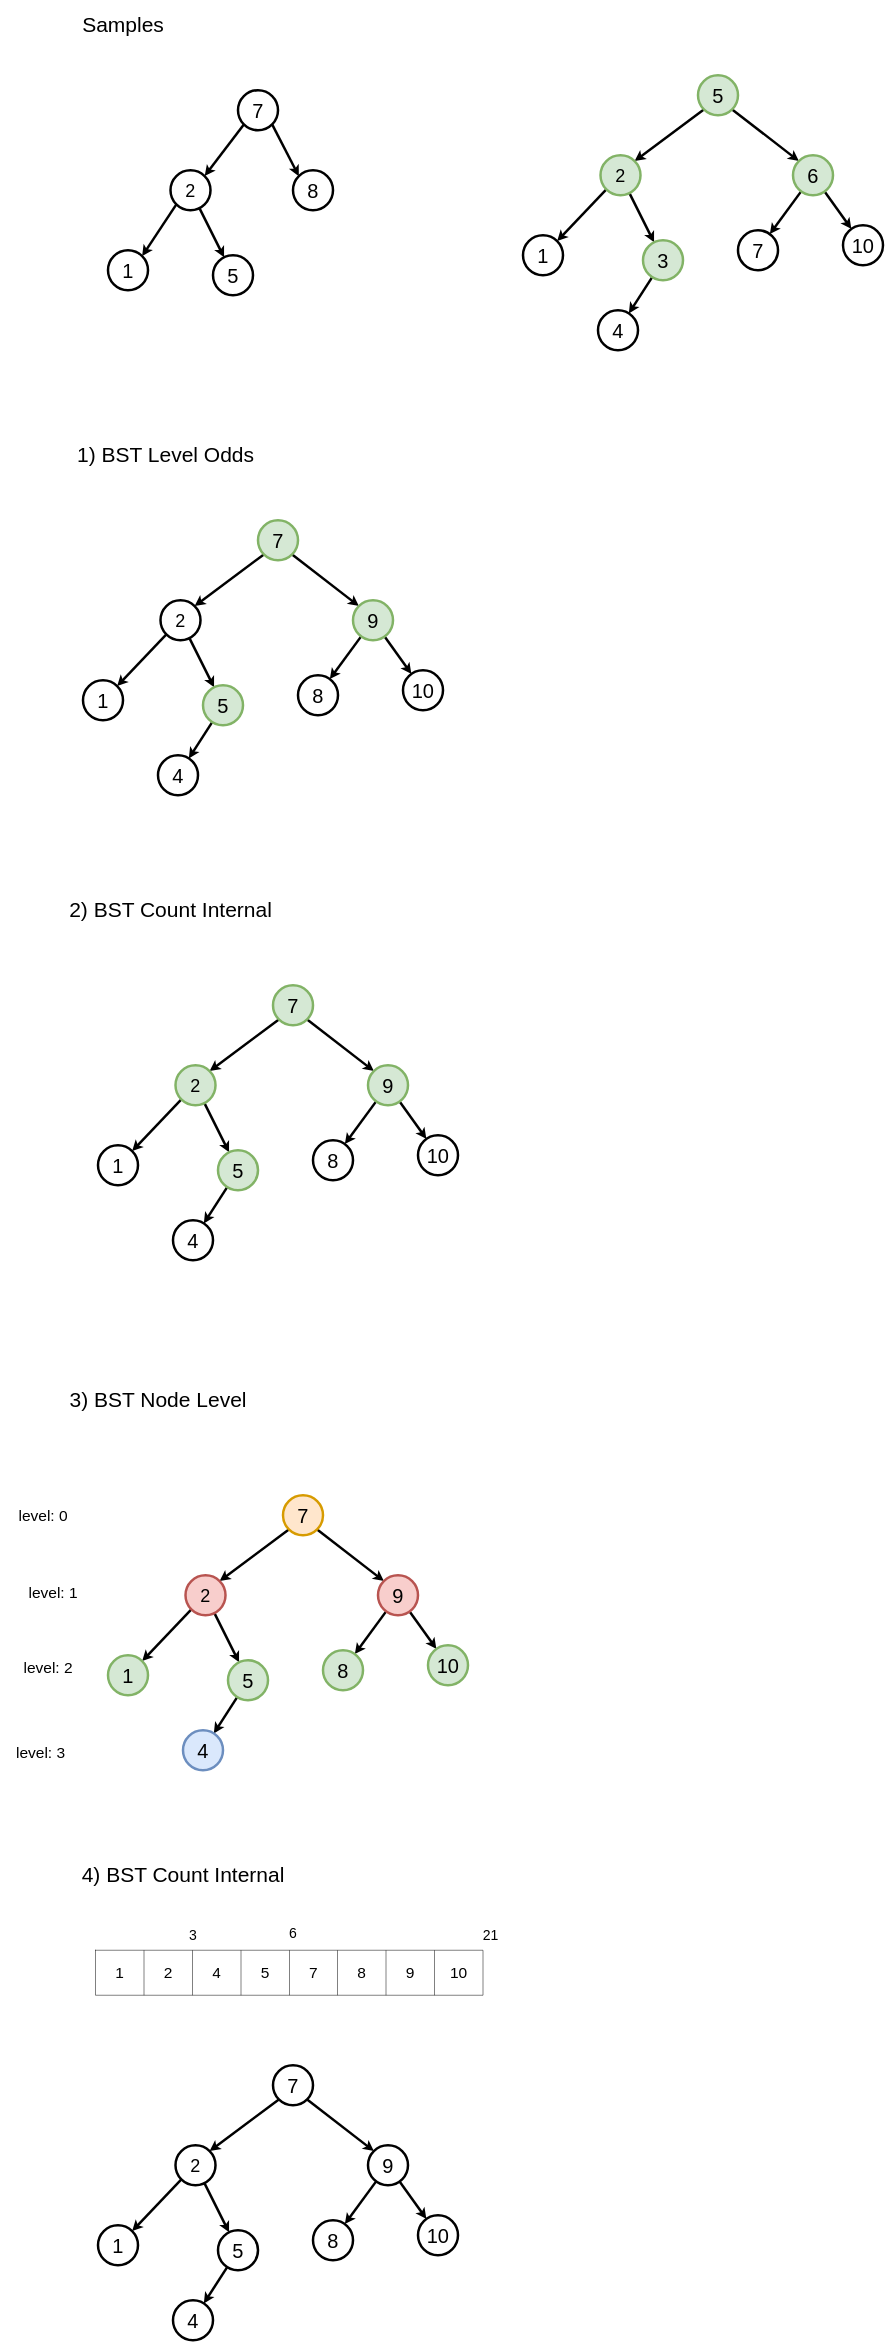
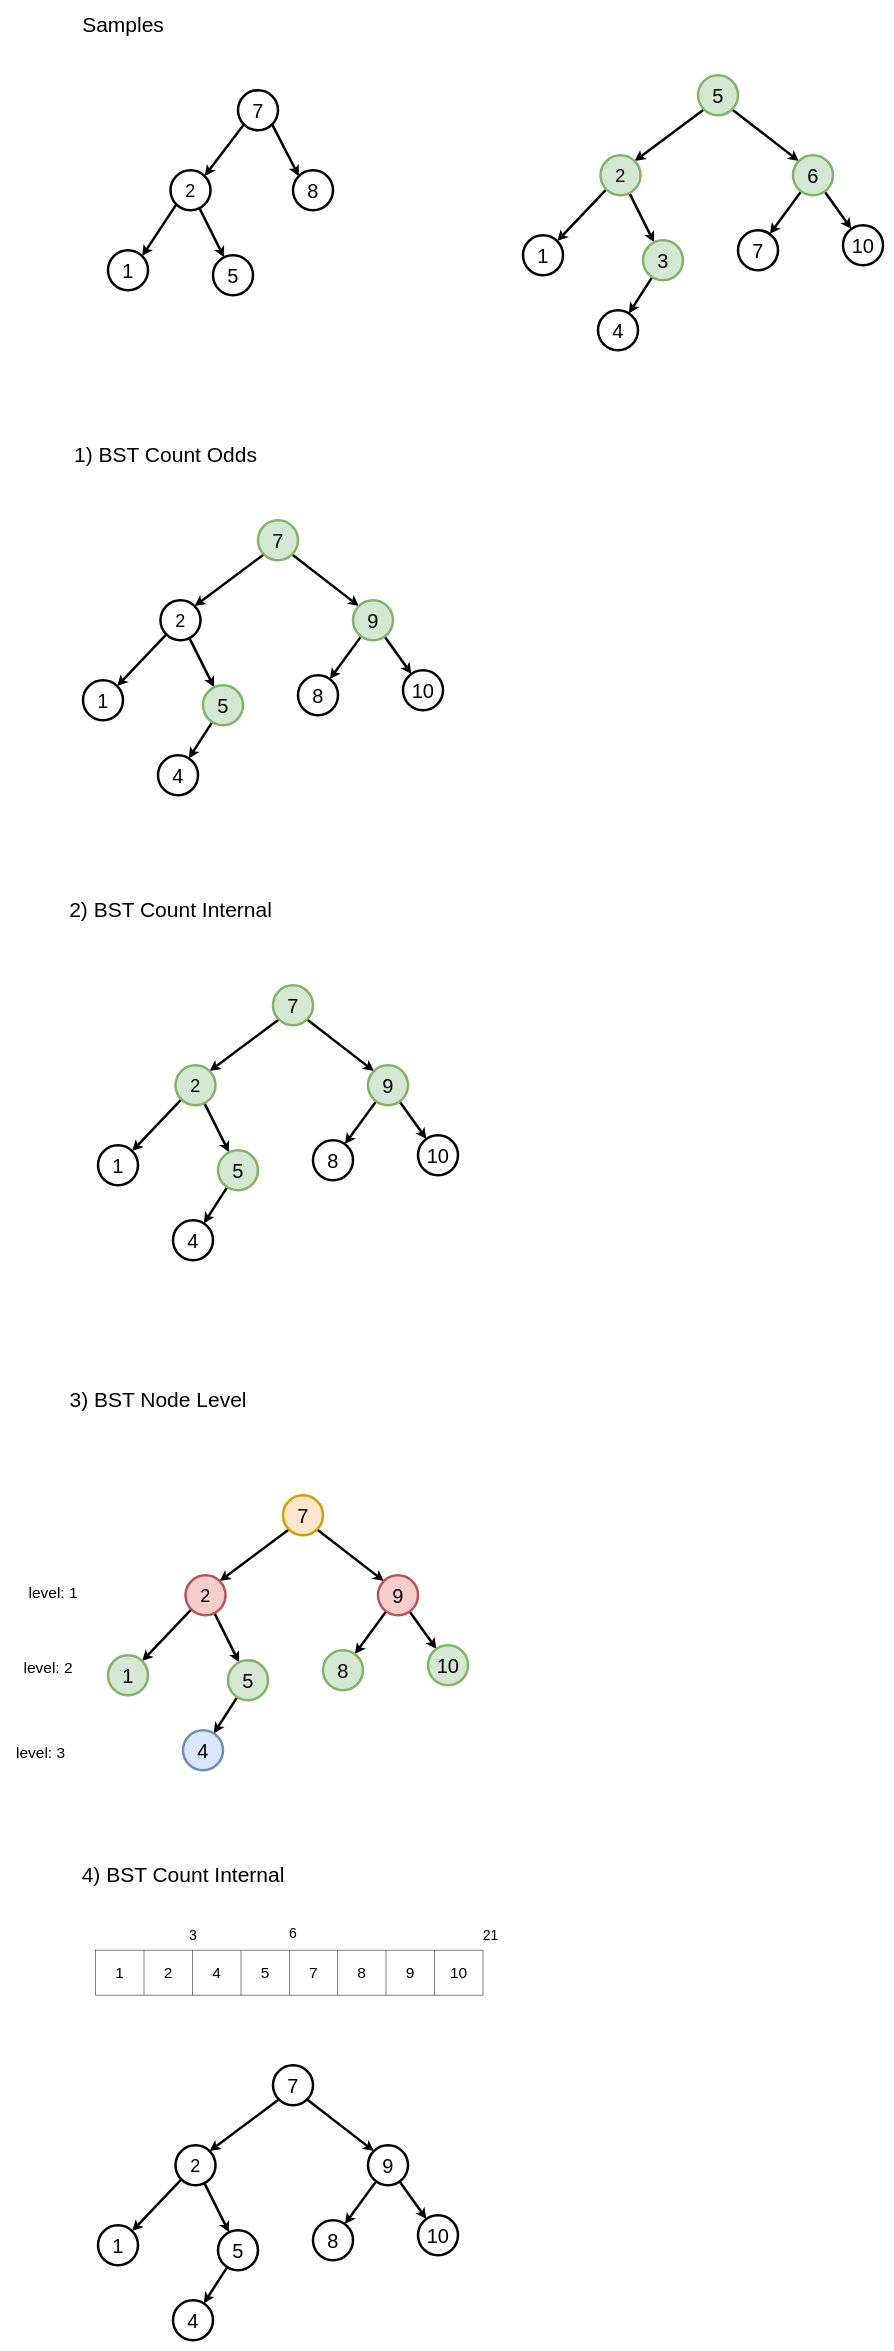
(166, 455) -> (166, 455)
(43, 1515) -> none
